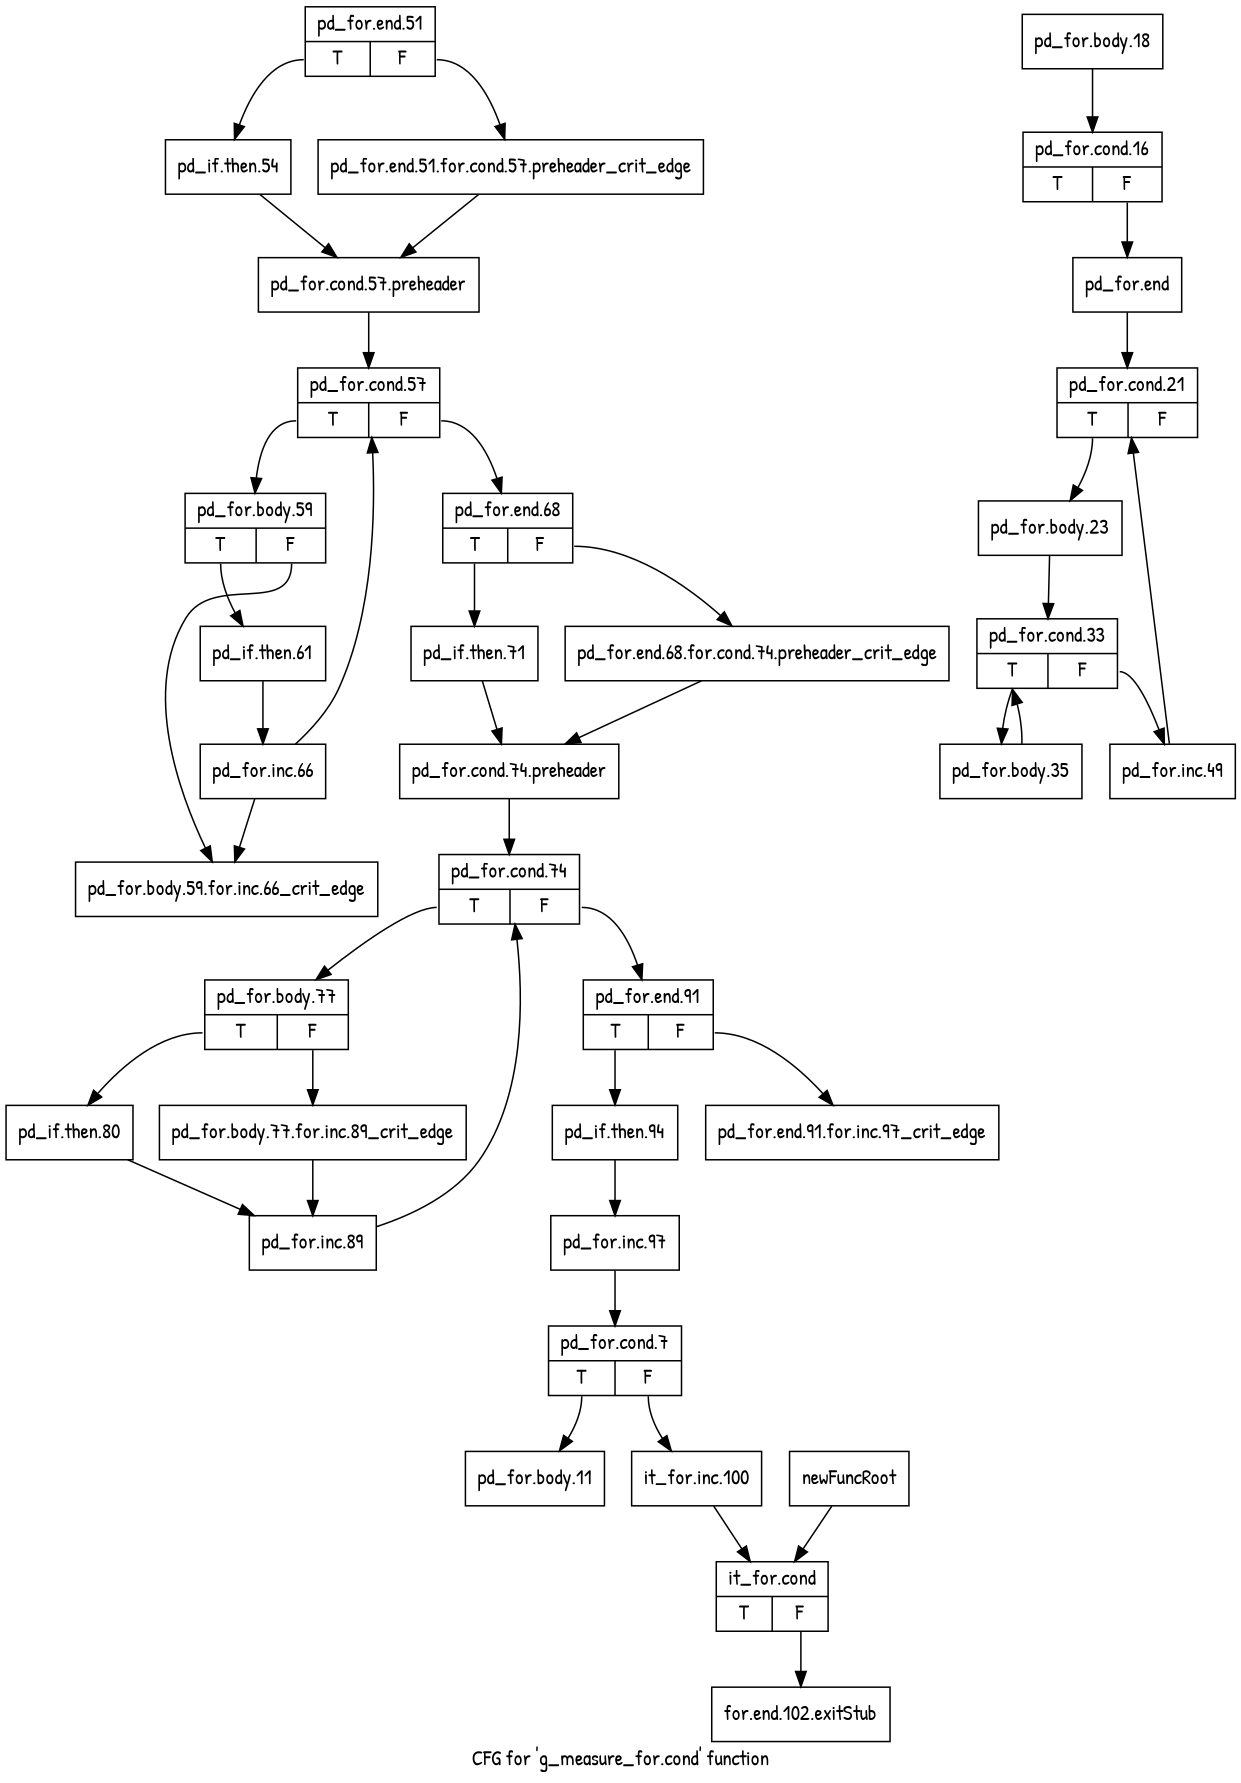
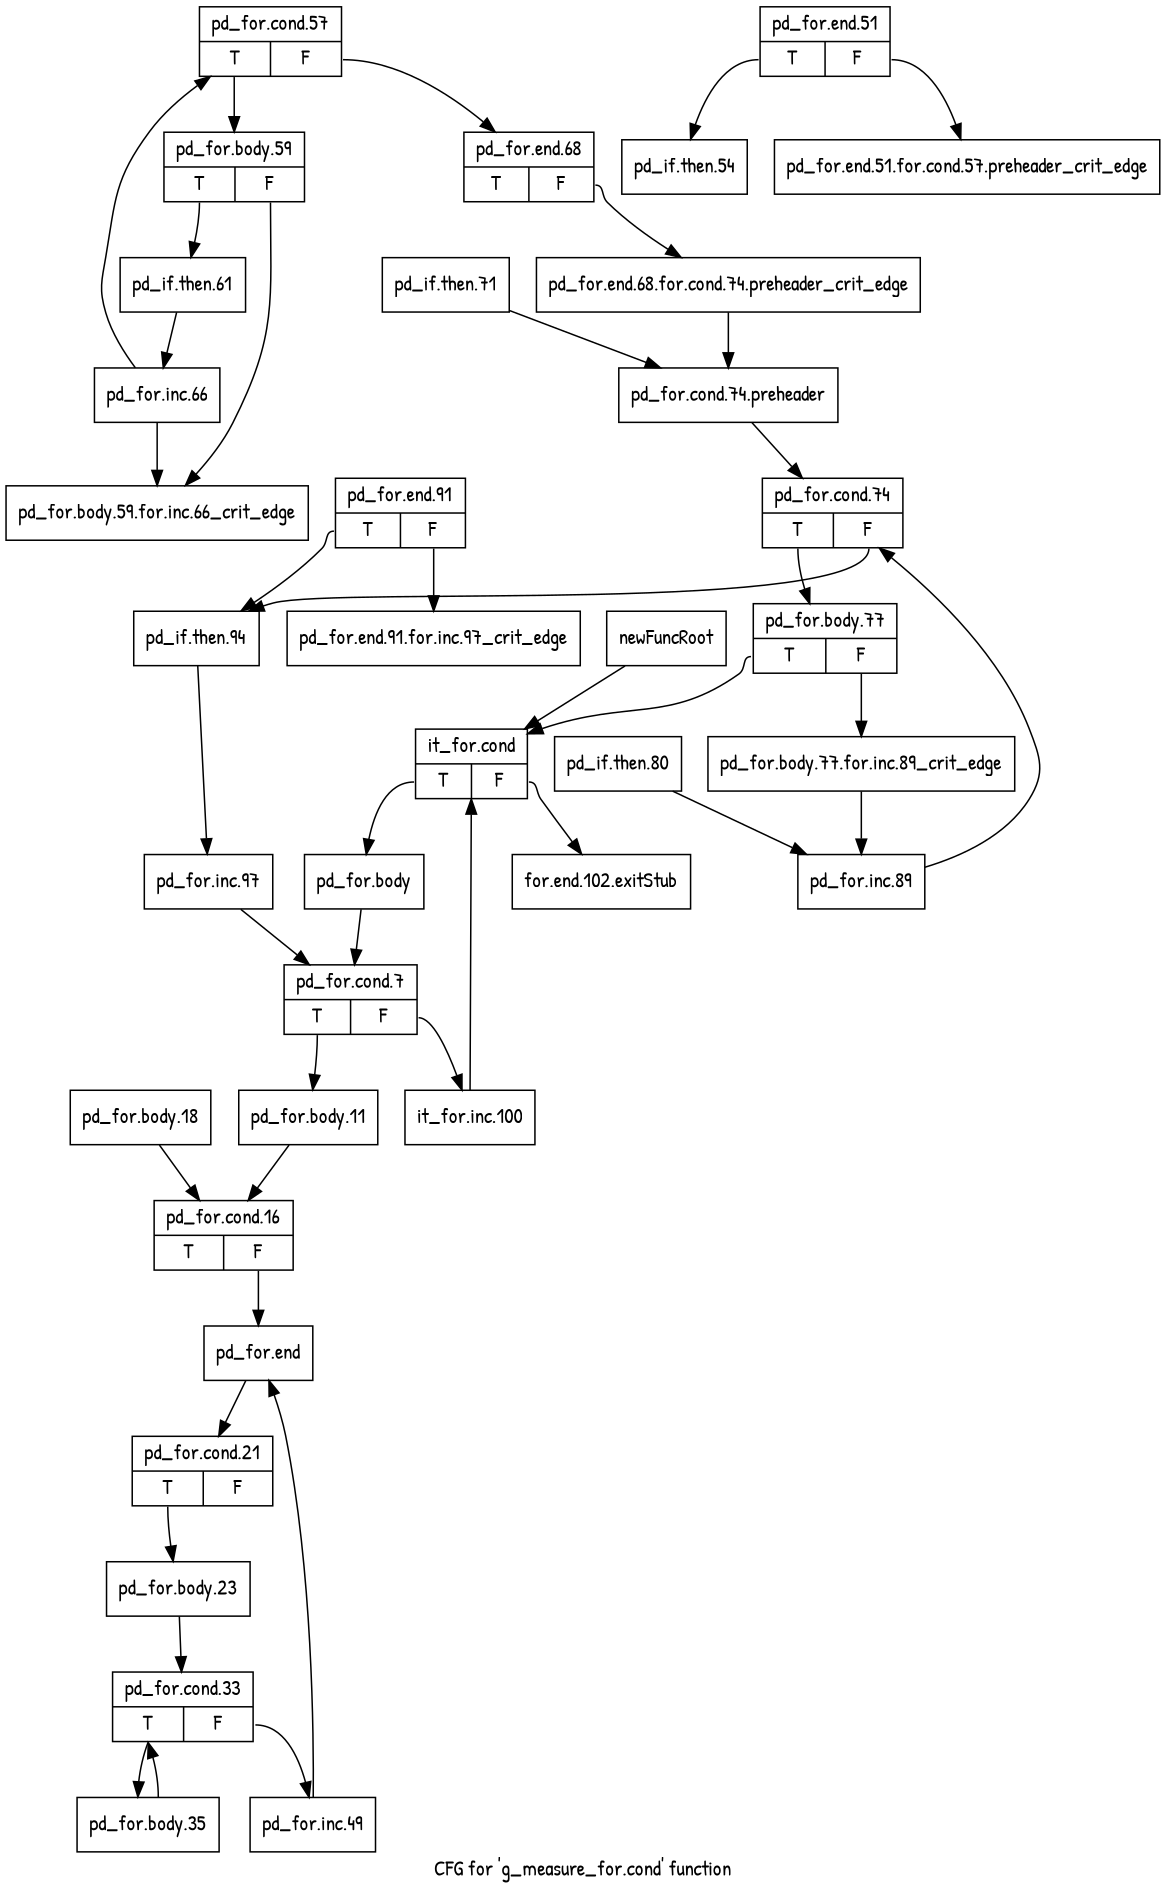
(369, 285) -> none
(474, 587) -> none
(1151, 598) -> (306, 1595)
none -> (364, 882)
(618, 927) -> (571, 595)
(144, 1052) -> (655, 708)
none -> (273, 1167)
